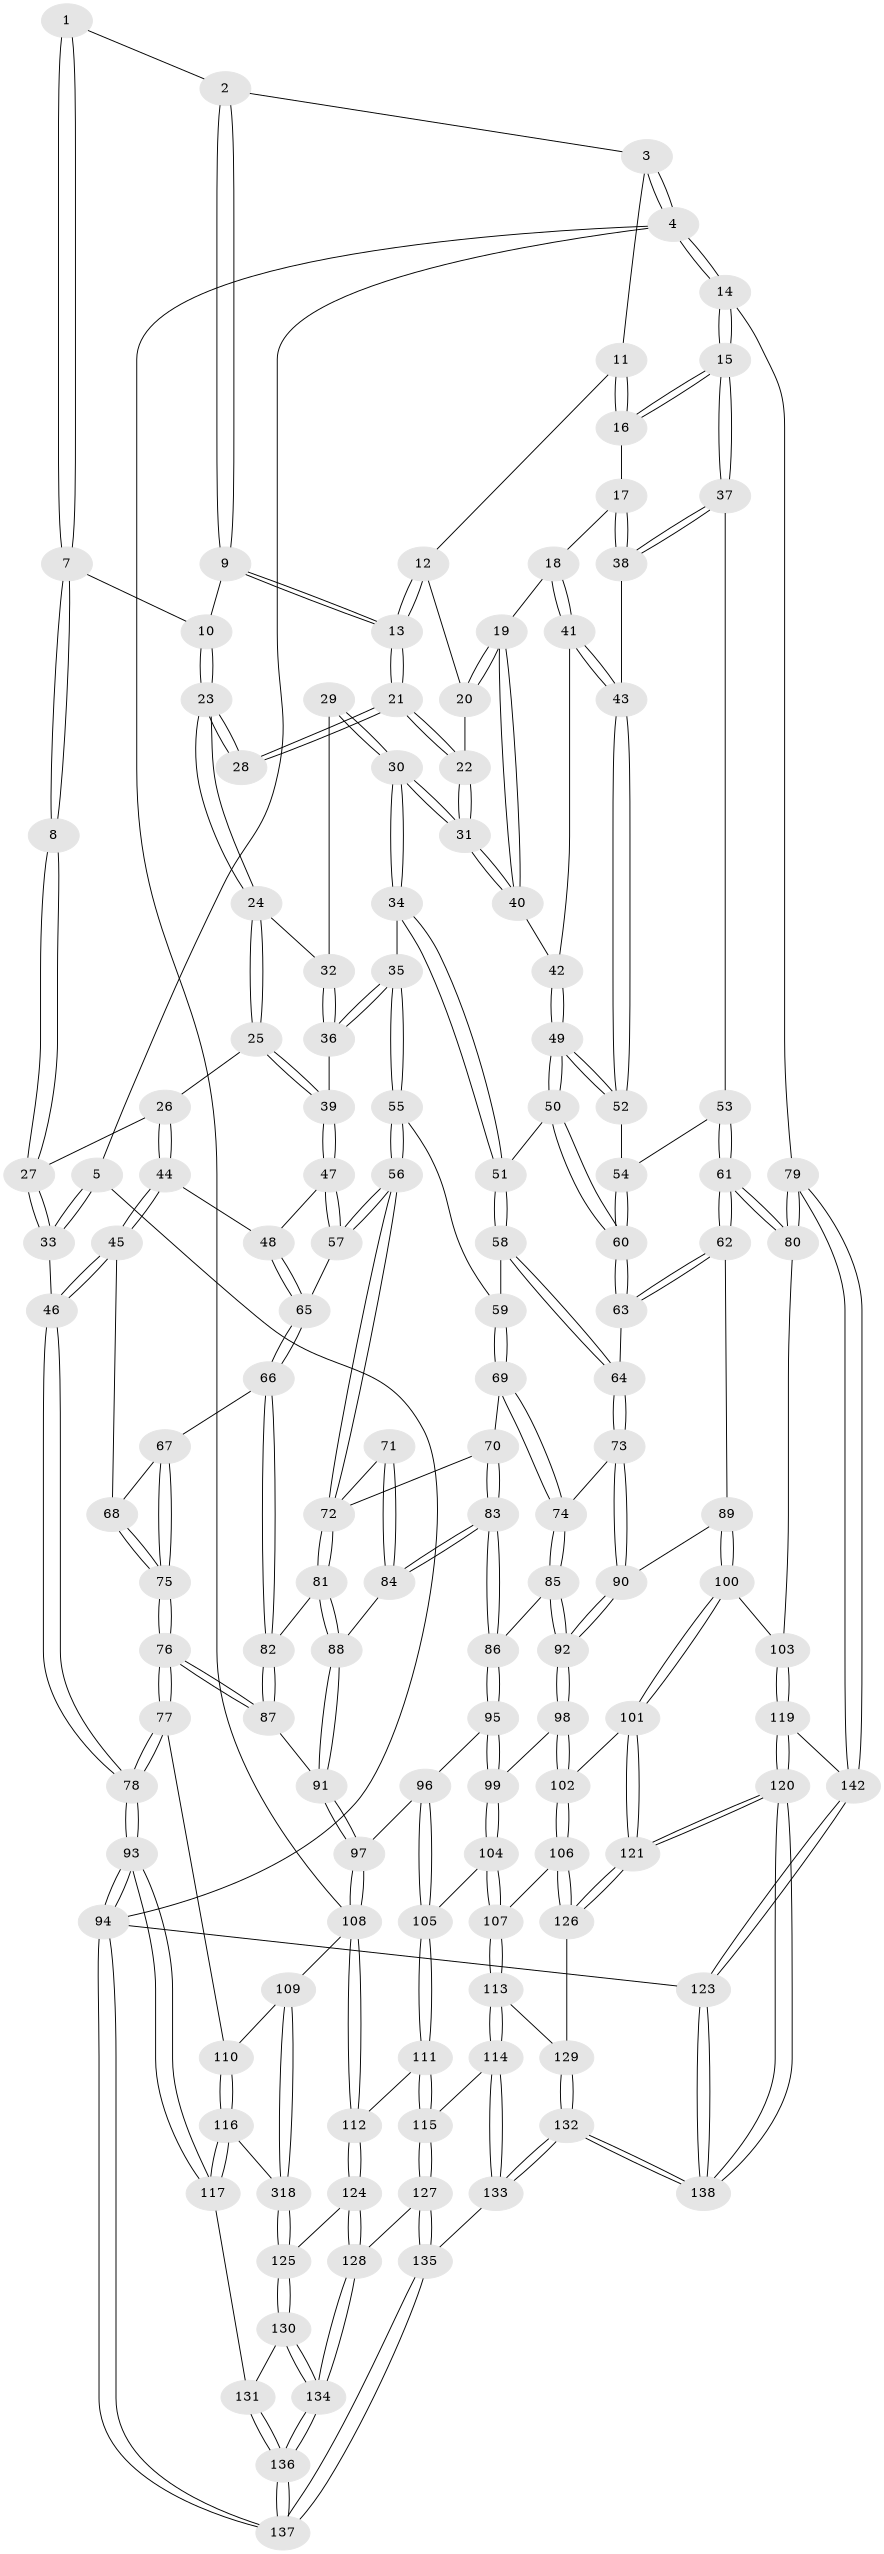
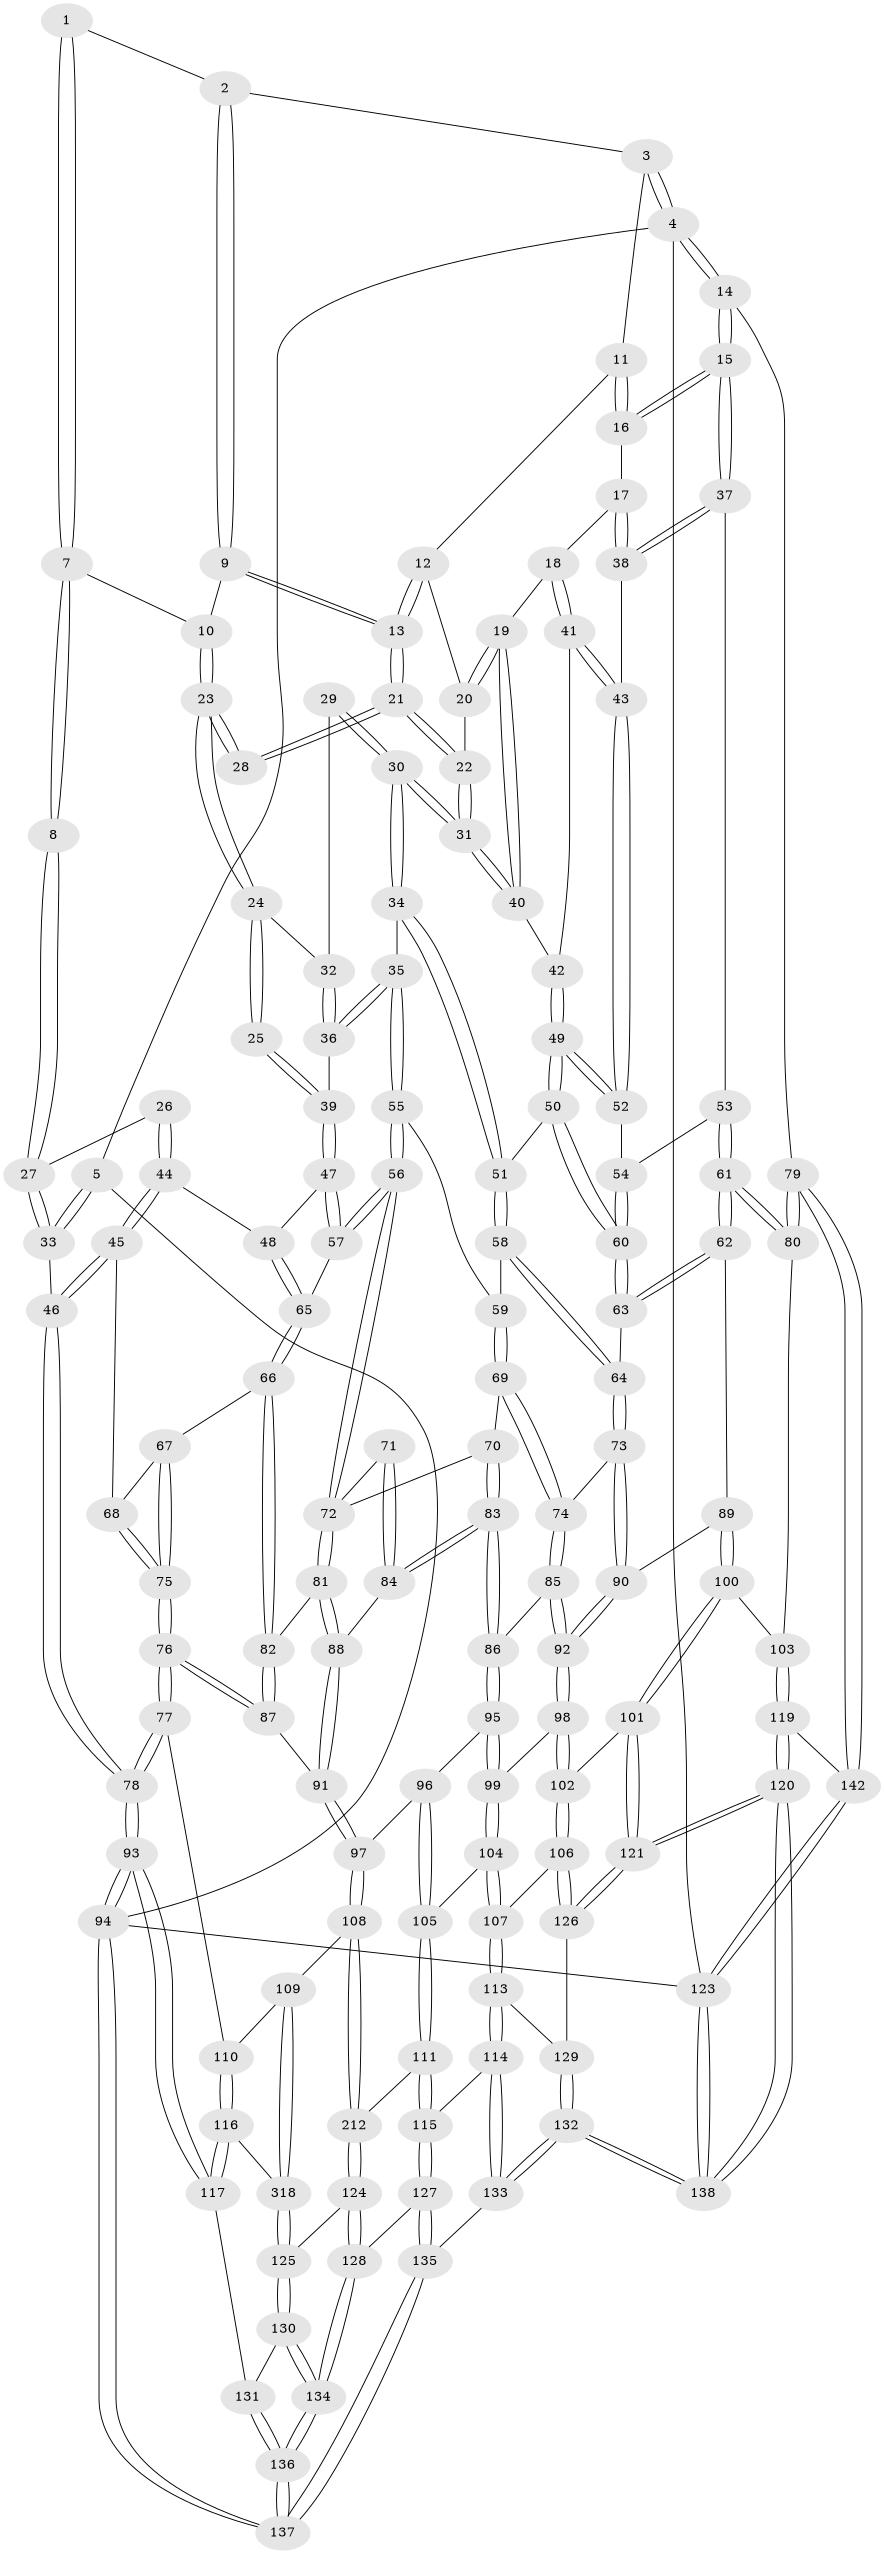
(149, 880) -> (673, 1108)
(214, 1071) -> none
(355, 2126) -> (355, 2126)
